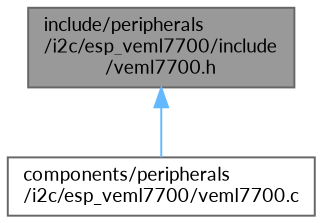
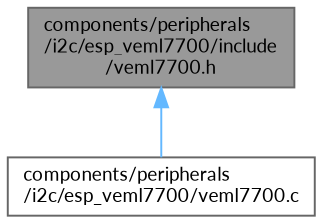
(161, 48) -> (161, 48)
